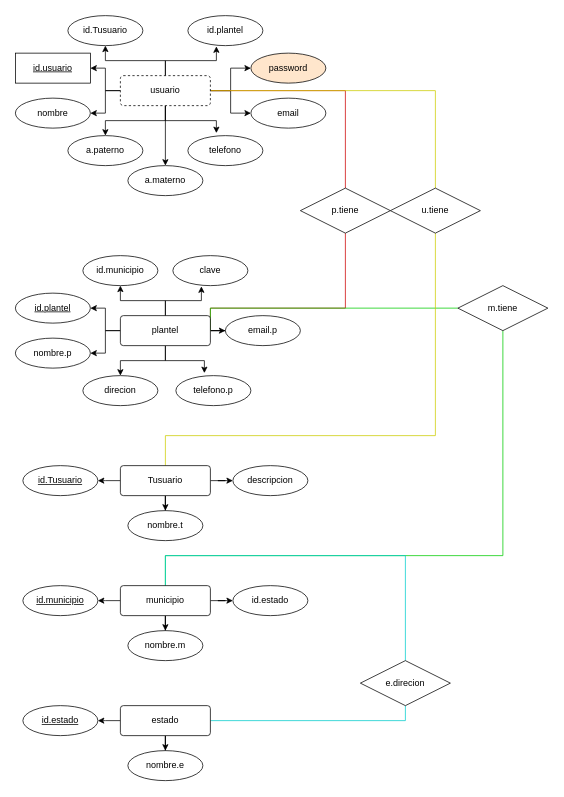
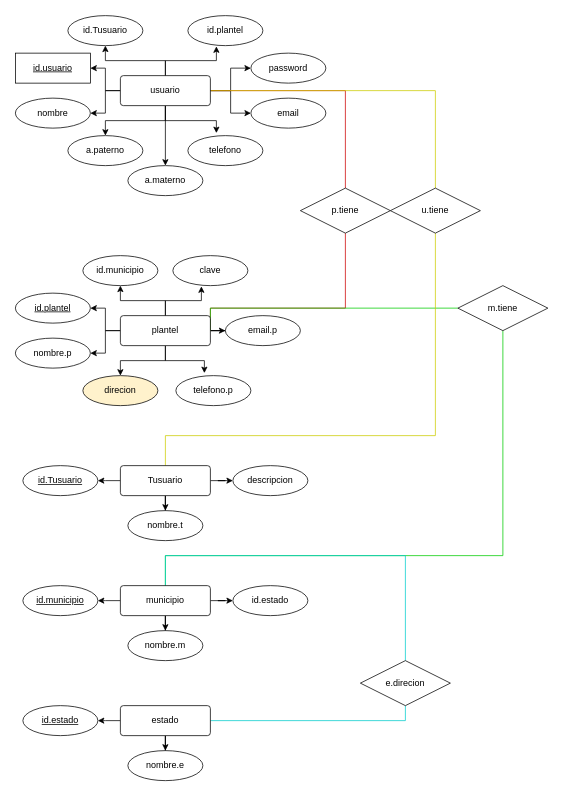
(288, 68) -> (288, 68)
(165, 90) -> (165, 90)
(120, 390) -> (120, 390)
